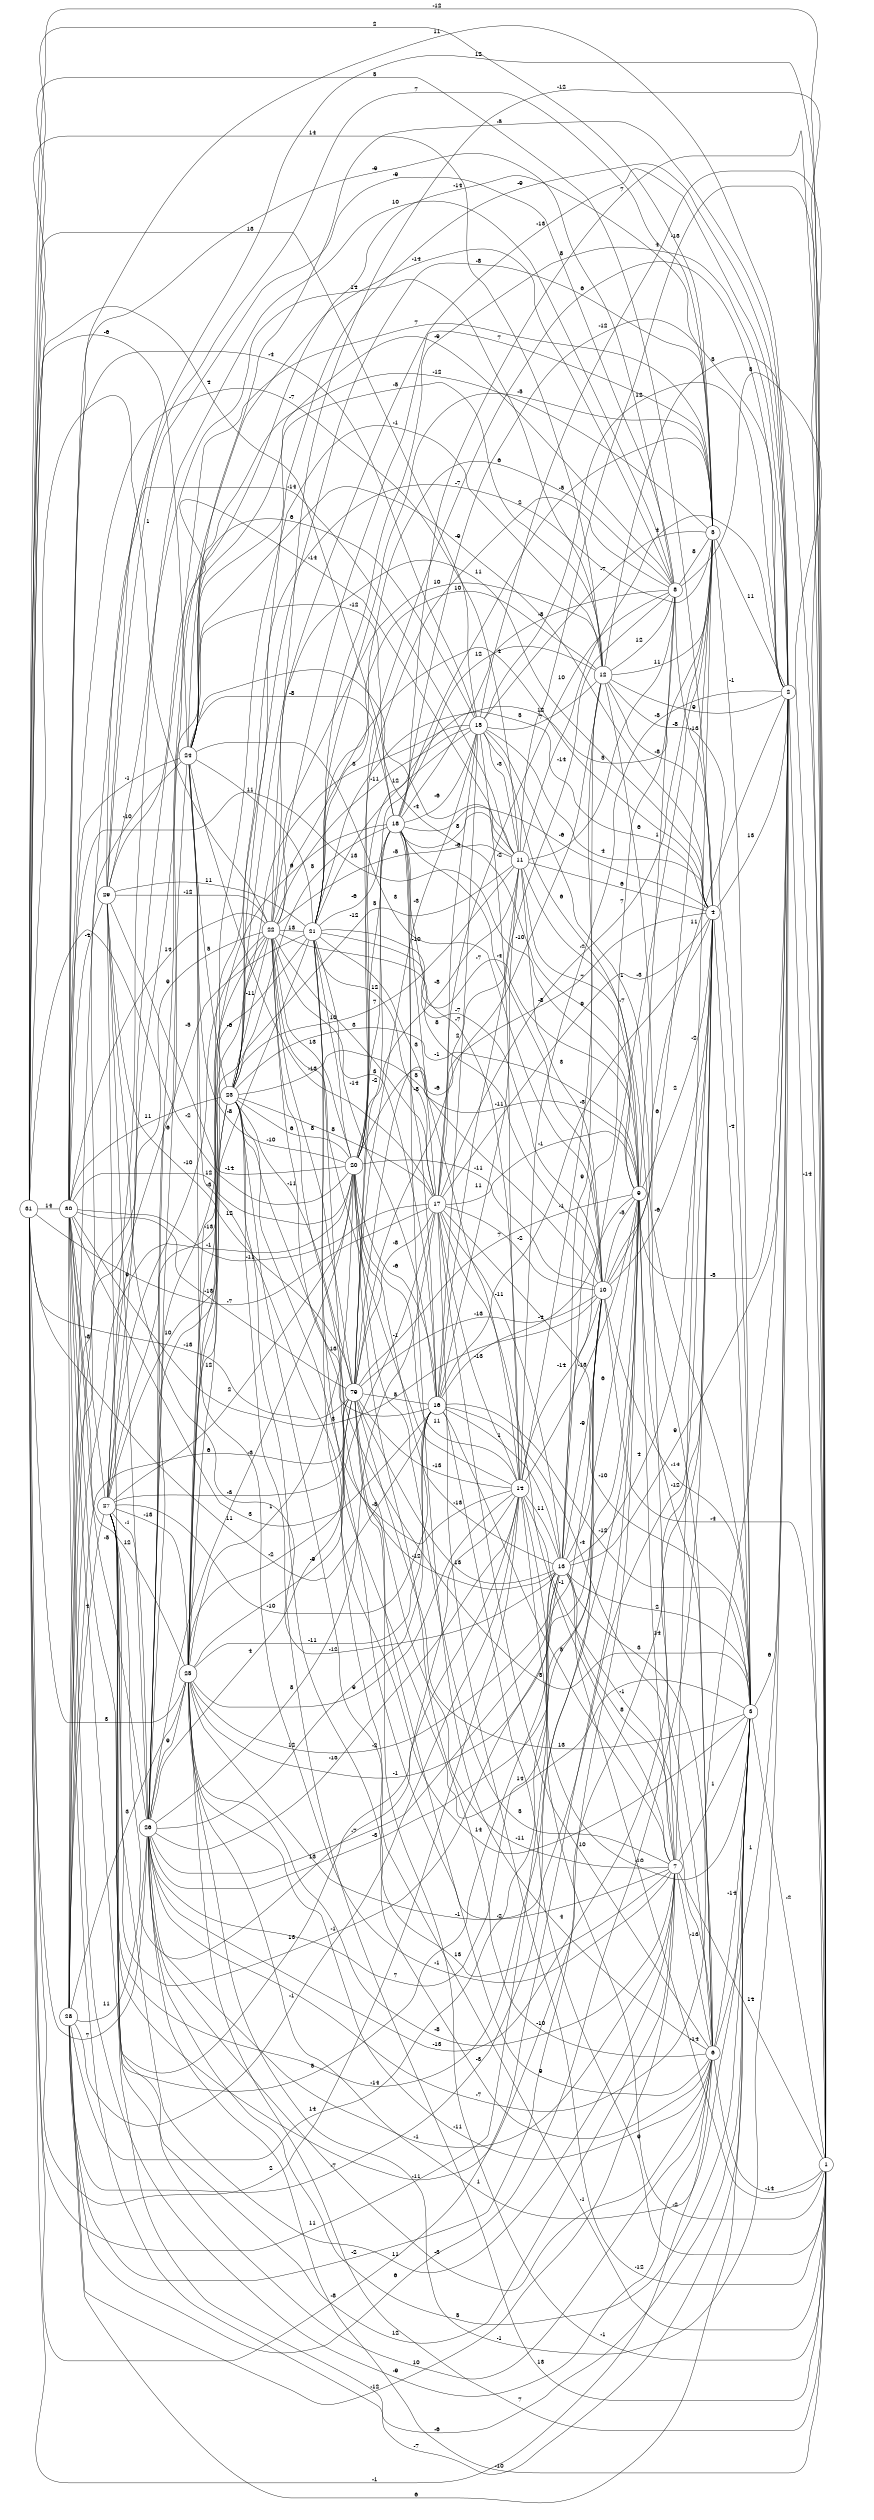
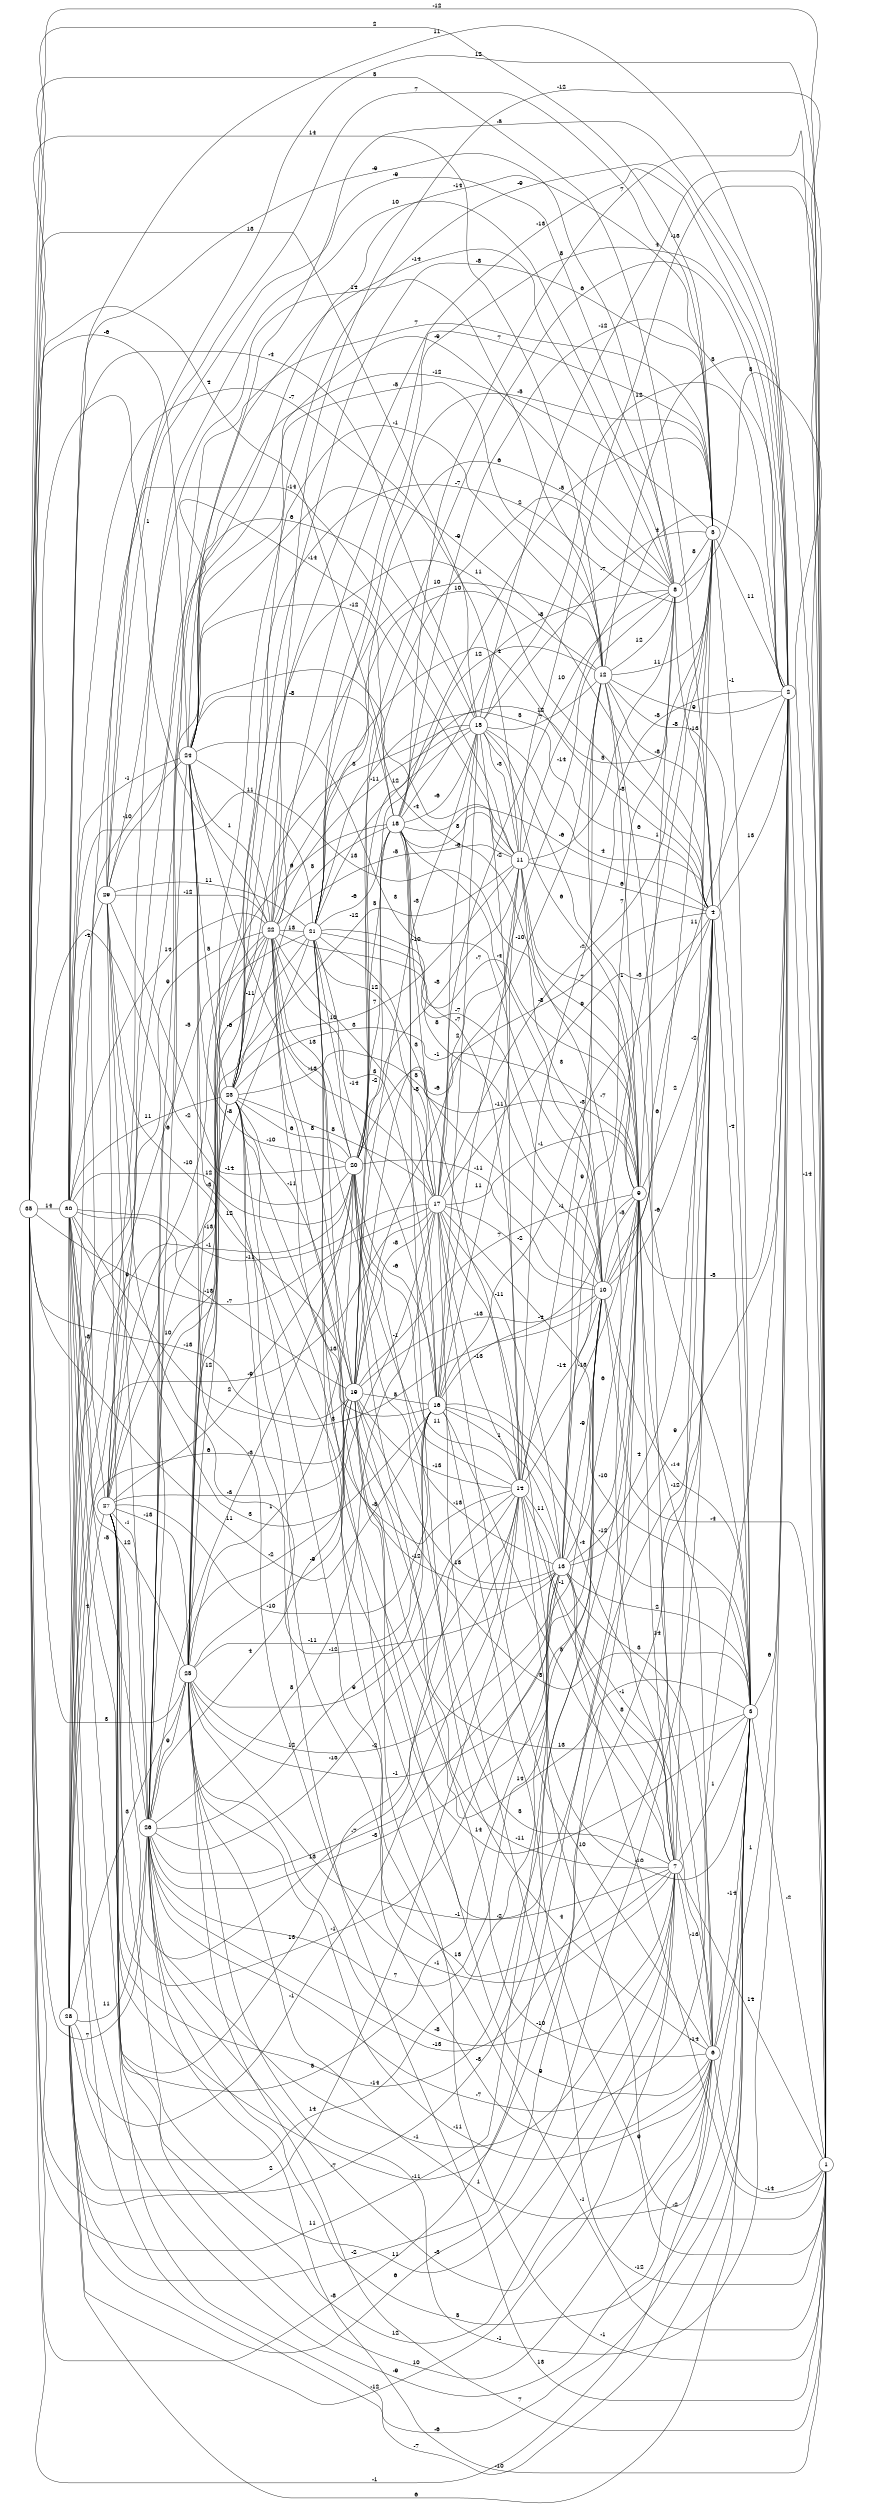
none -> (232, 837)
none -> (627, 922)
(29, 1209) -> (29, 1209)
(354, 1392) -> (354, 1392)
(675, 1409) -> (619, 1385)
none -> (97, 1479)
